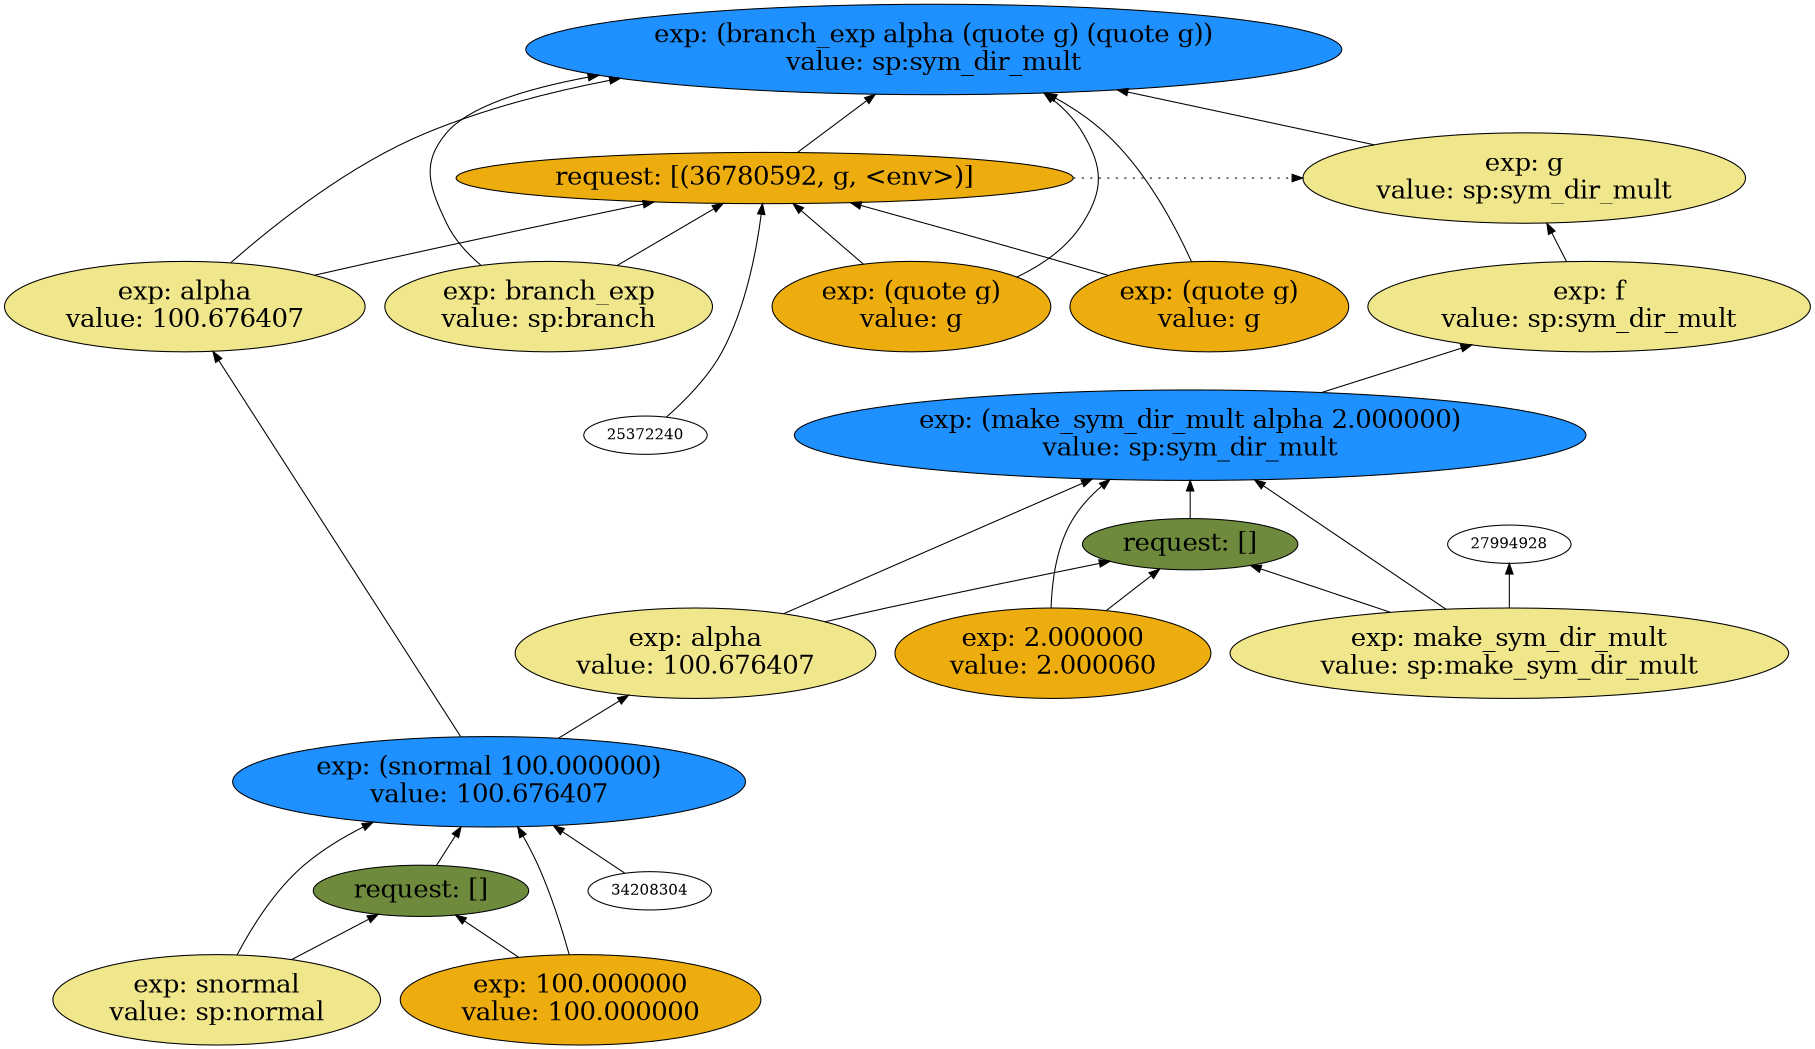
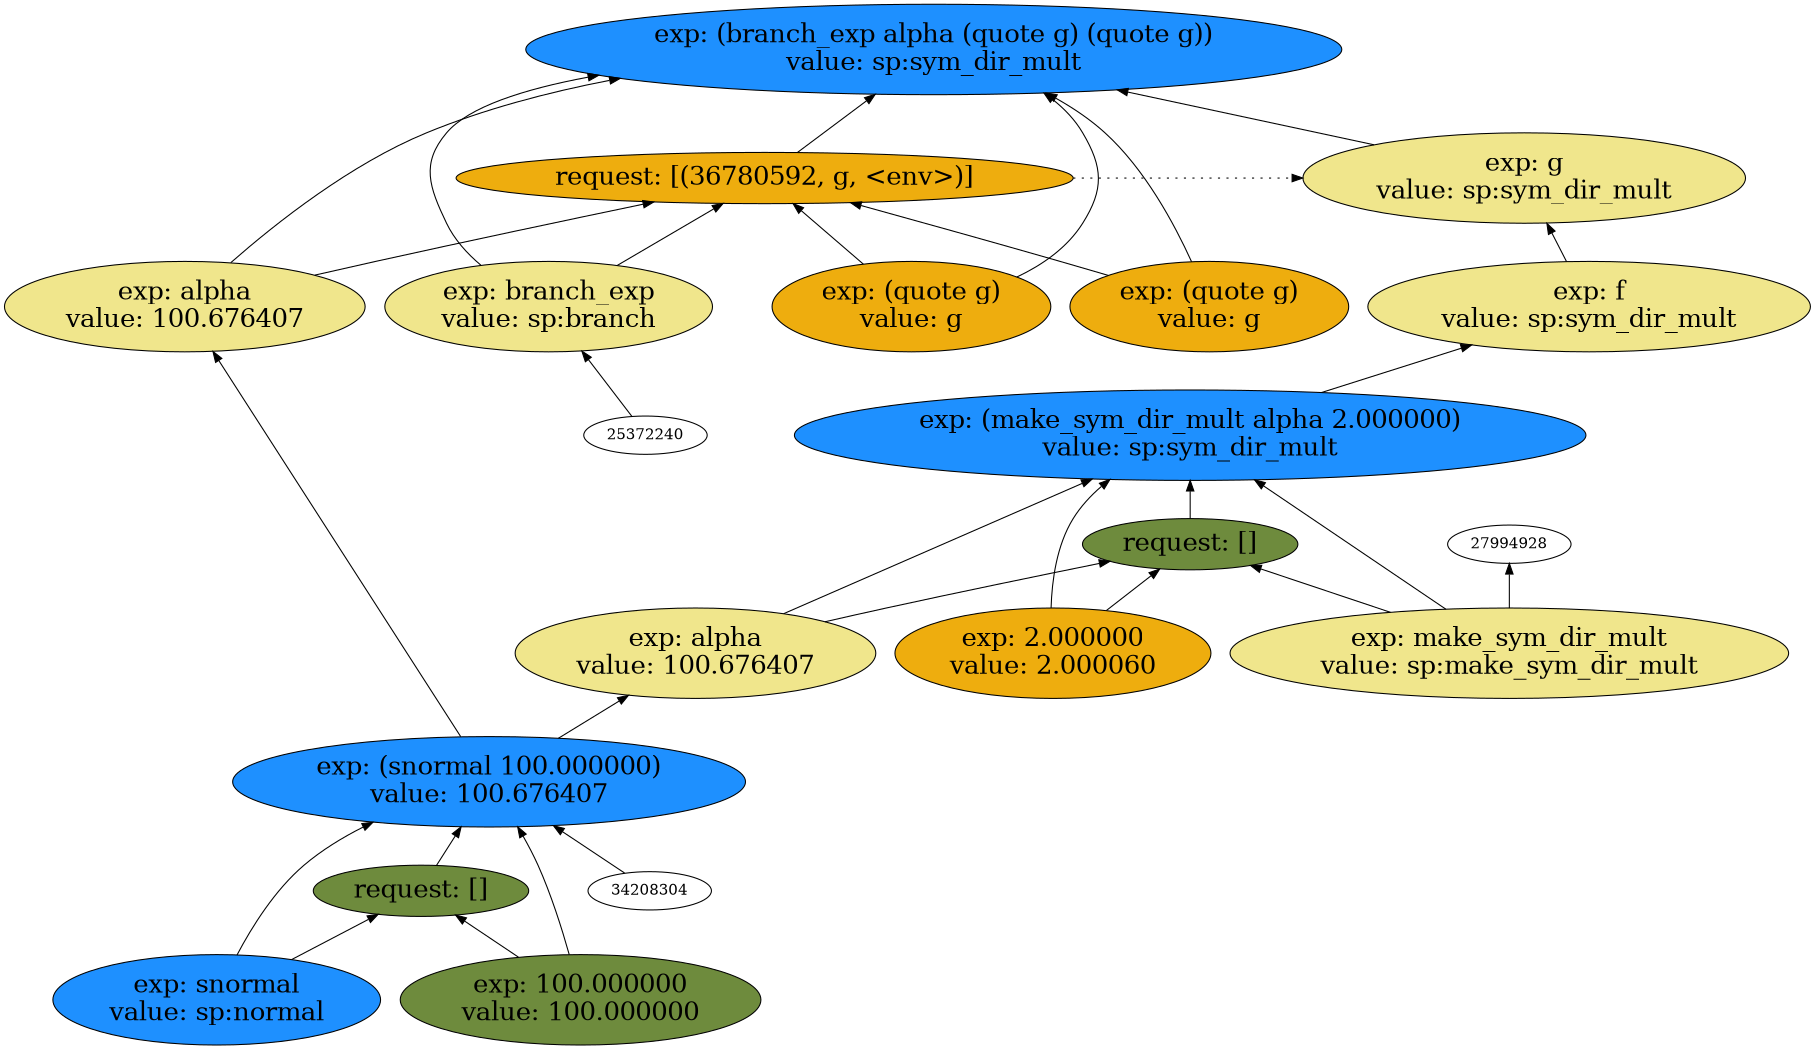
(734, 326) -> (610, 388)
(217, 1000) -> (217, 1000)
(581, 1000) -> (581, 1000)
